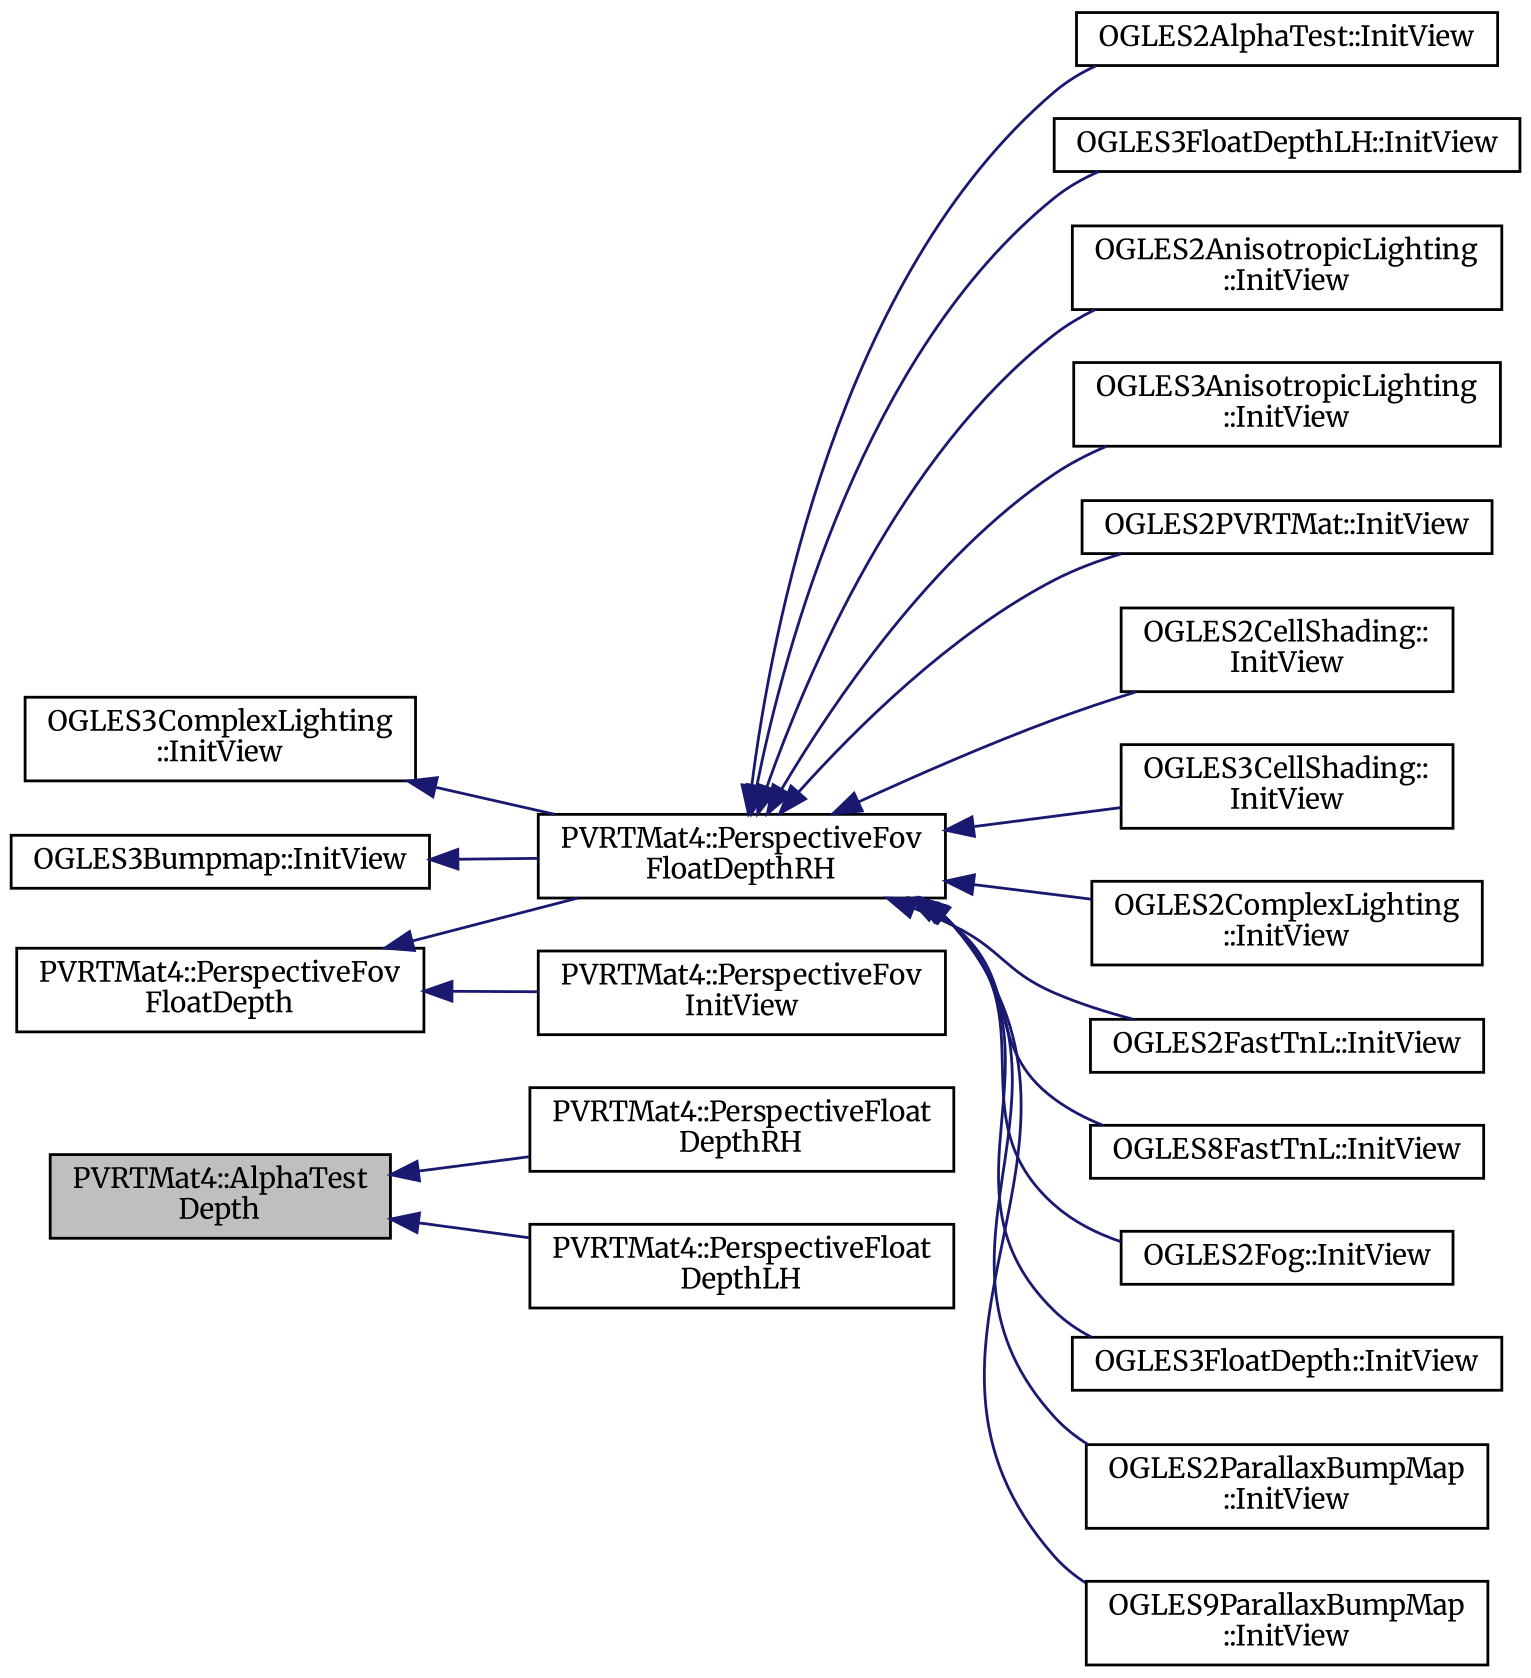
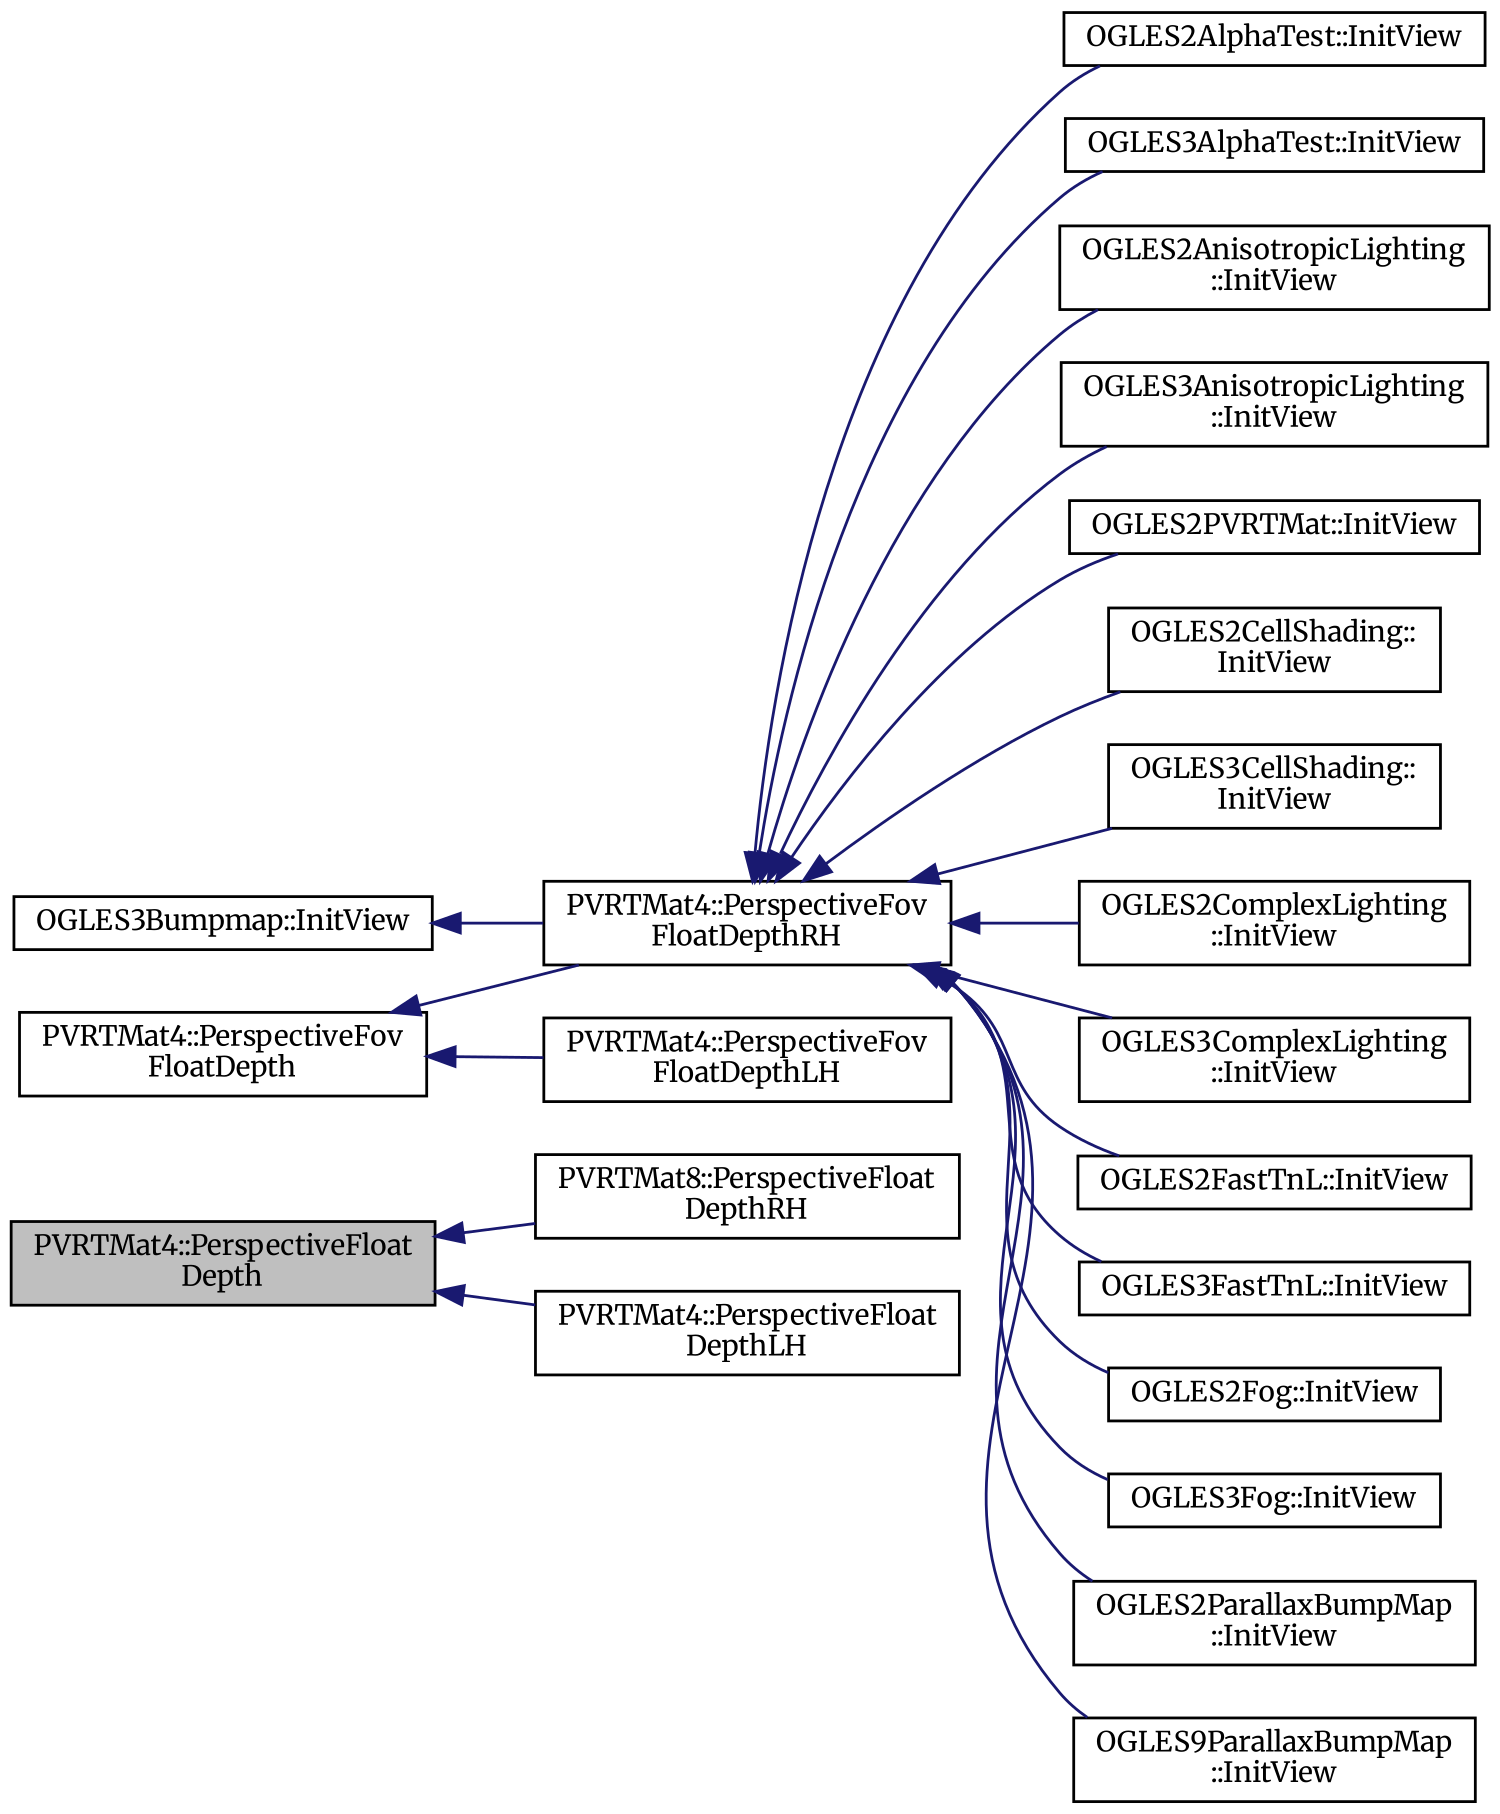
(1287, 145) -> (1275, 145)
(495, 801) -> (1025, 995)
(742, 993) -> (747, 1060)
(742, 1130) -> (747, 1196)
(1287, 1152) -> (1275, 1288)
(220, 1196) -> (223, 1263)
(1287, 1364) -> (1275, 1500)
